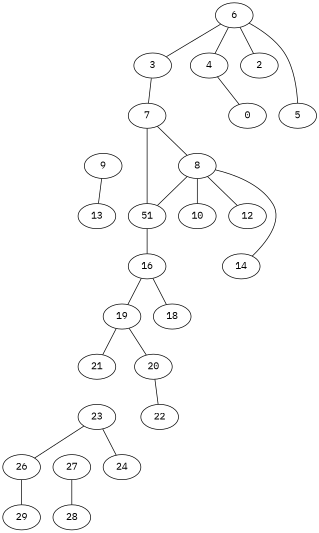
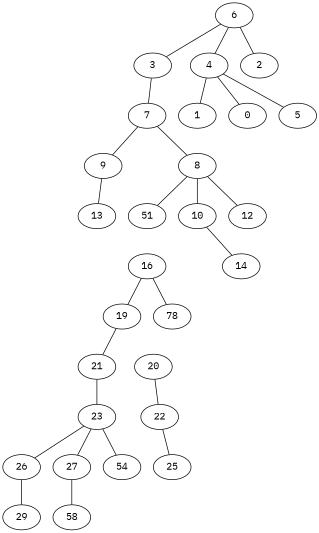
(286, 55) -> (253, 91)
none -> (197, 116)
(147, 166) -> (125, 141)
(270, 201) -> (219, 241)
(147, 241) -> none
(172, 317) -> (172, 317)
(138, 342) -> none
none -> (97, 392)
none -> (84, 442)
(122, 467) -> (122, 467)
none -> (172, 467)
(72, 517) -> (72, 517)
